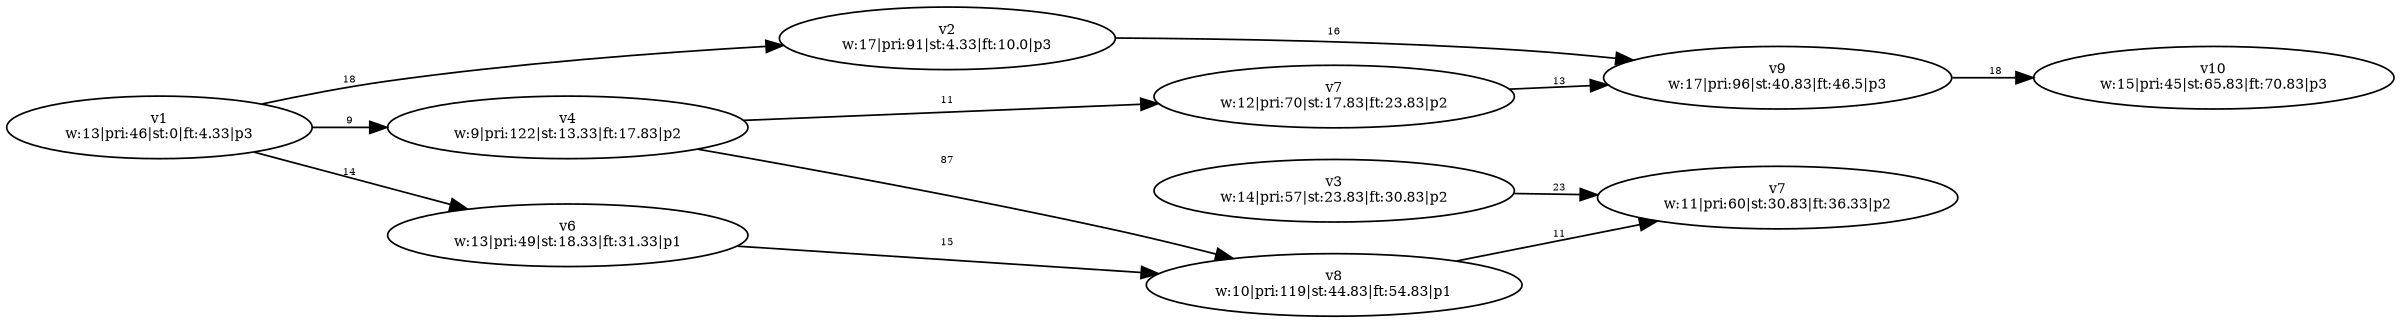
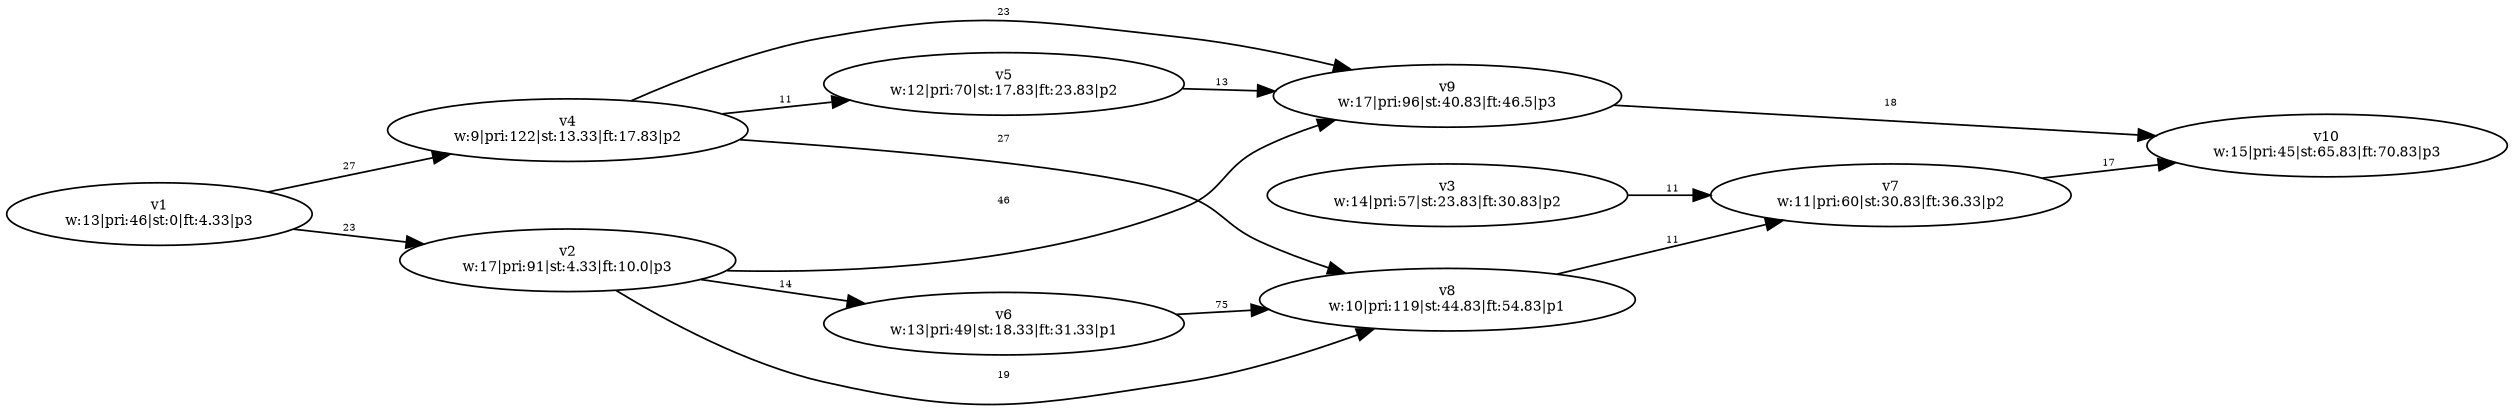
none -> (979, 21)
(1334, 32) -> (1004, 201)
(350, 80) -> (350, 229)
(1334, 97) -> (1004, 84)
(350, 121) -> (350, 167)
(947, 161) -> (1004, 140)
none -> (2101, 171)
(352, 178) -> (774, 290)
(1560, 188) -> (1673, 189)
(947, 243) -> (1222, 306)
none -> (980, 404)
